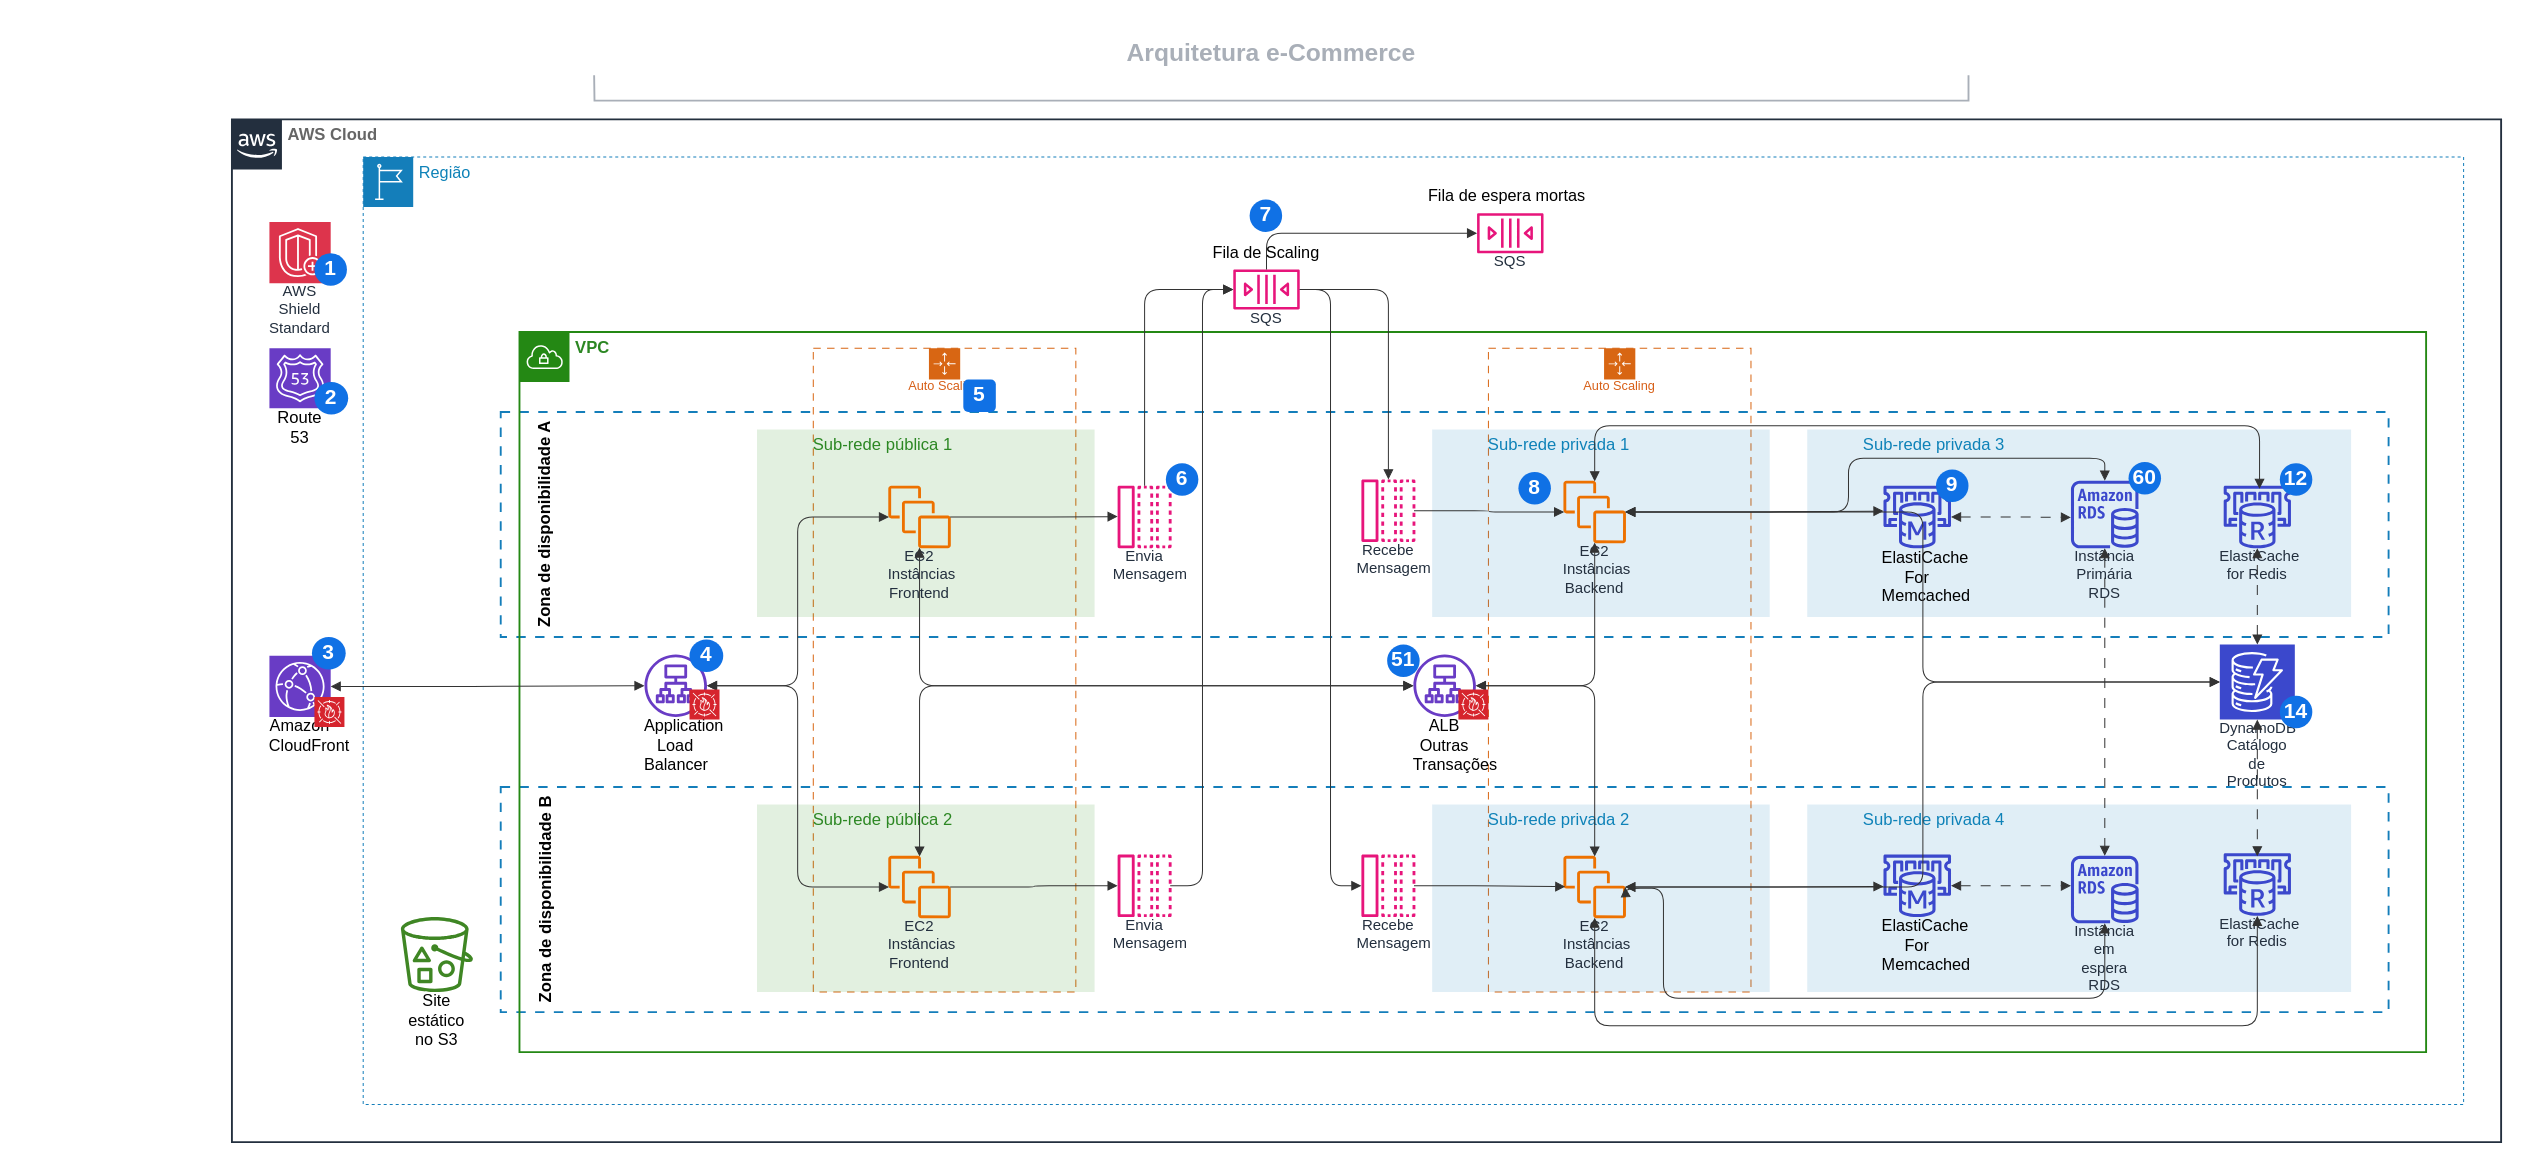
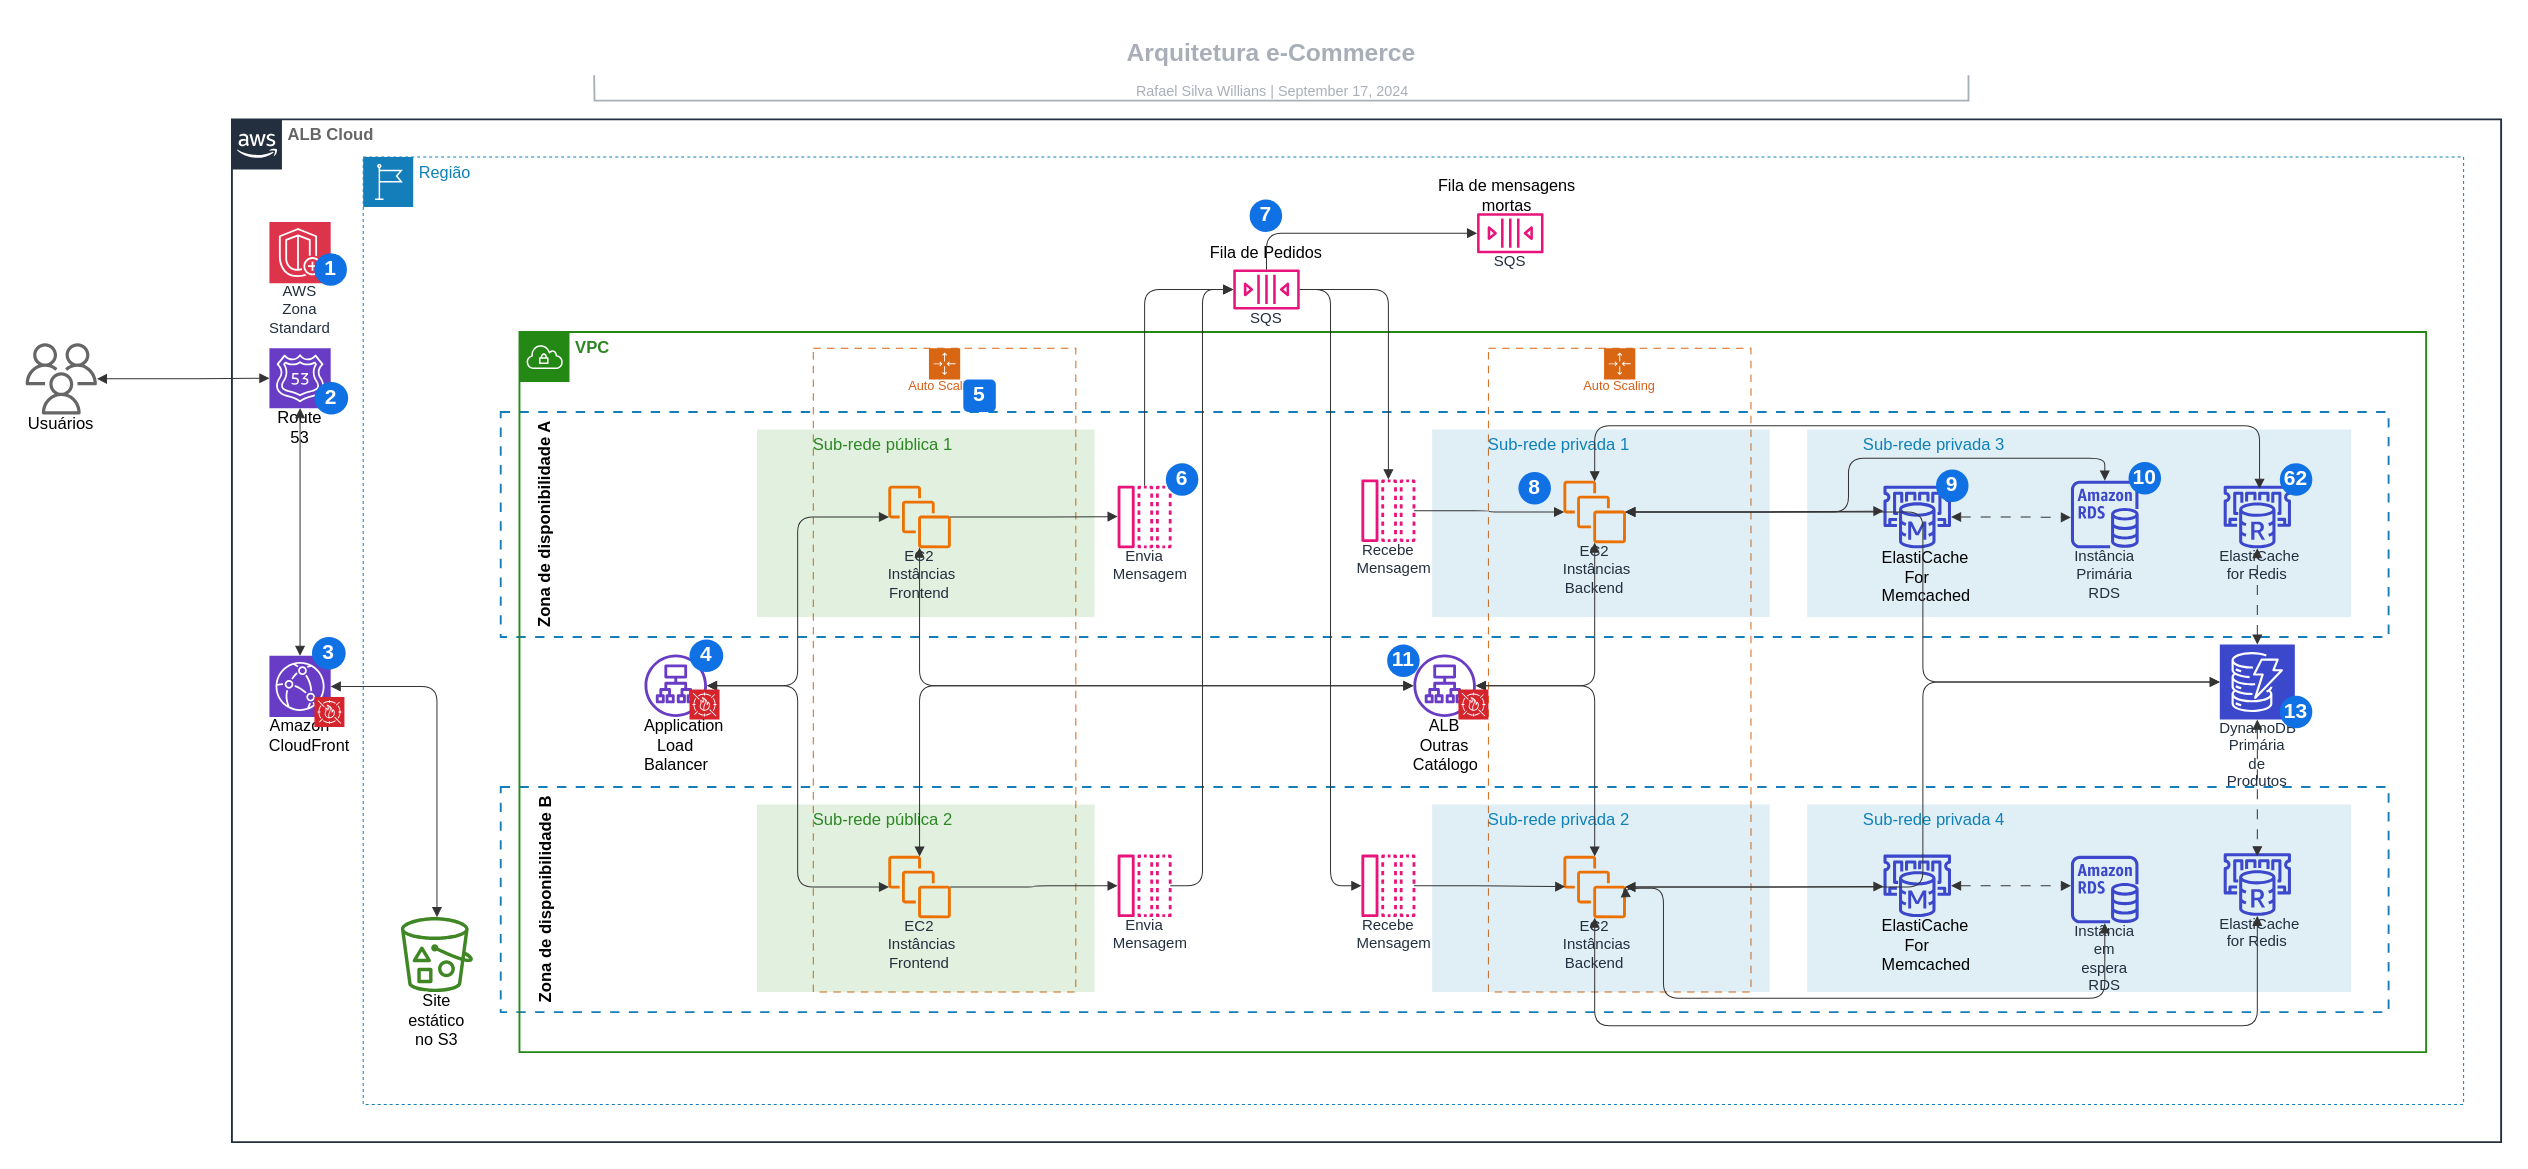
(1271, 51) -> (1271, 51)
none -> (1273, 89)
(326, 136) -> (326, 136)
(1507, 196) -> (1507, 196)
(1266, 252) -> (1266, 252)
(300, 310) -> (300, 310)
none -> (61, 379)
none -> (183, 379)
(2144, 478) -> (2144, 478)
(2296, 479) -> (2296, 479)
none -> (300, 532)
(1403, 661) -> (1403, 661)
(533, 686) -> none
(2104, 702) -> none
(2296, 712) -> (2296, 712)
(1444, 746) -> (1444, 746)
(2257, 746) -> (2257, 746)
none -> (437, 798)
